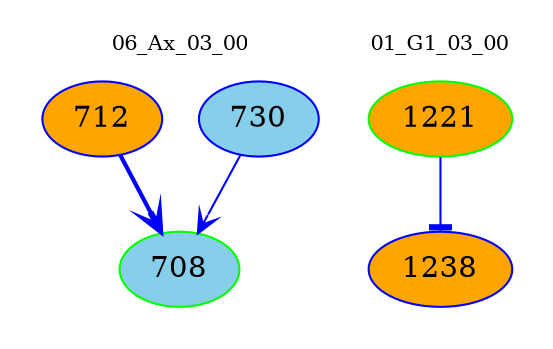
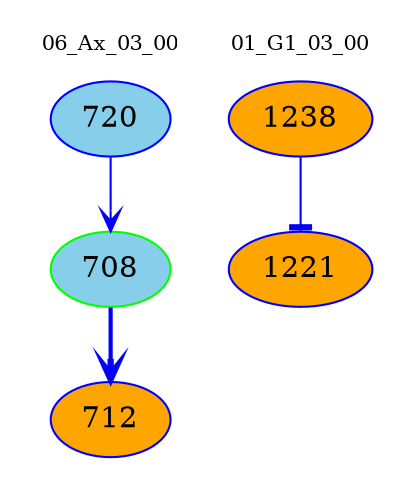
(259, 119) -> (111, 119)
(440, 119) -> (301, 269)
(136, 184) -> (111, 334)
(440, 189) -> (301, 189)
